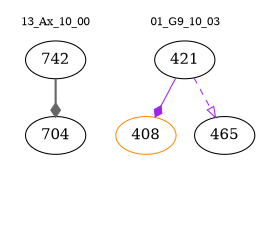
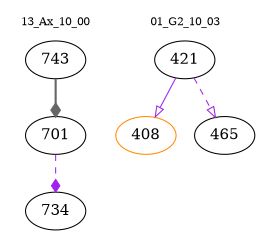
(185, 23) -> (185, 23)
(56, 60) -> (56, 60)
(168, 93) -> (168, 93)
(56, 135) -> (56, 135)
none -> (56, 211)
